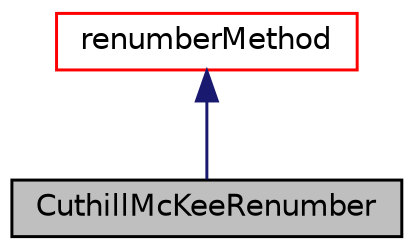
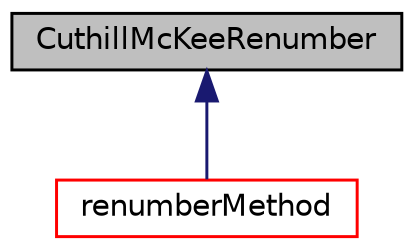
(207, 141) -> (207, 141)
